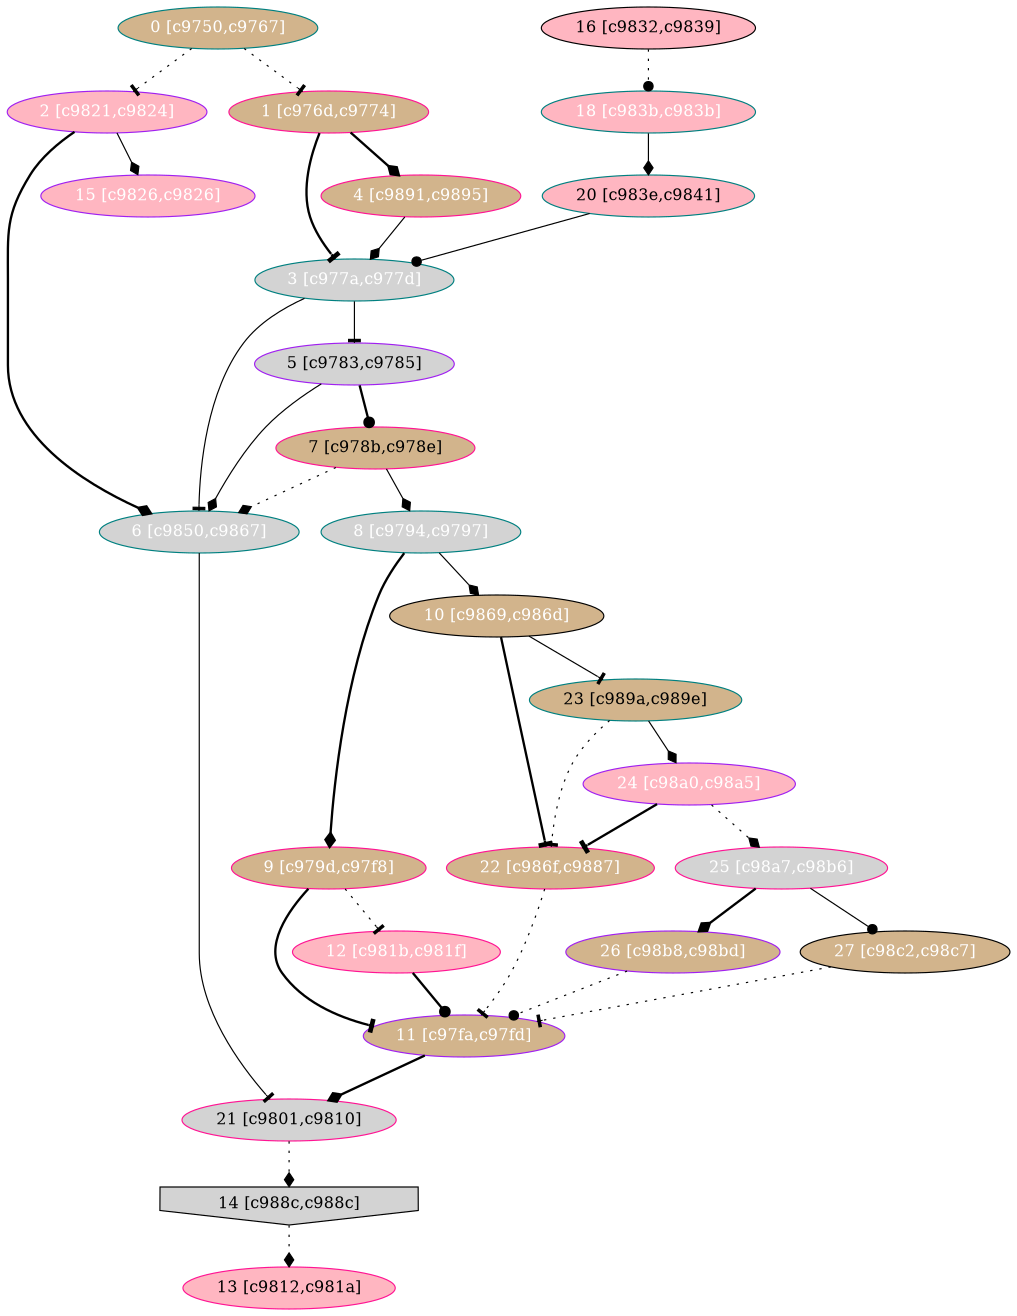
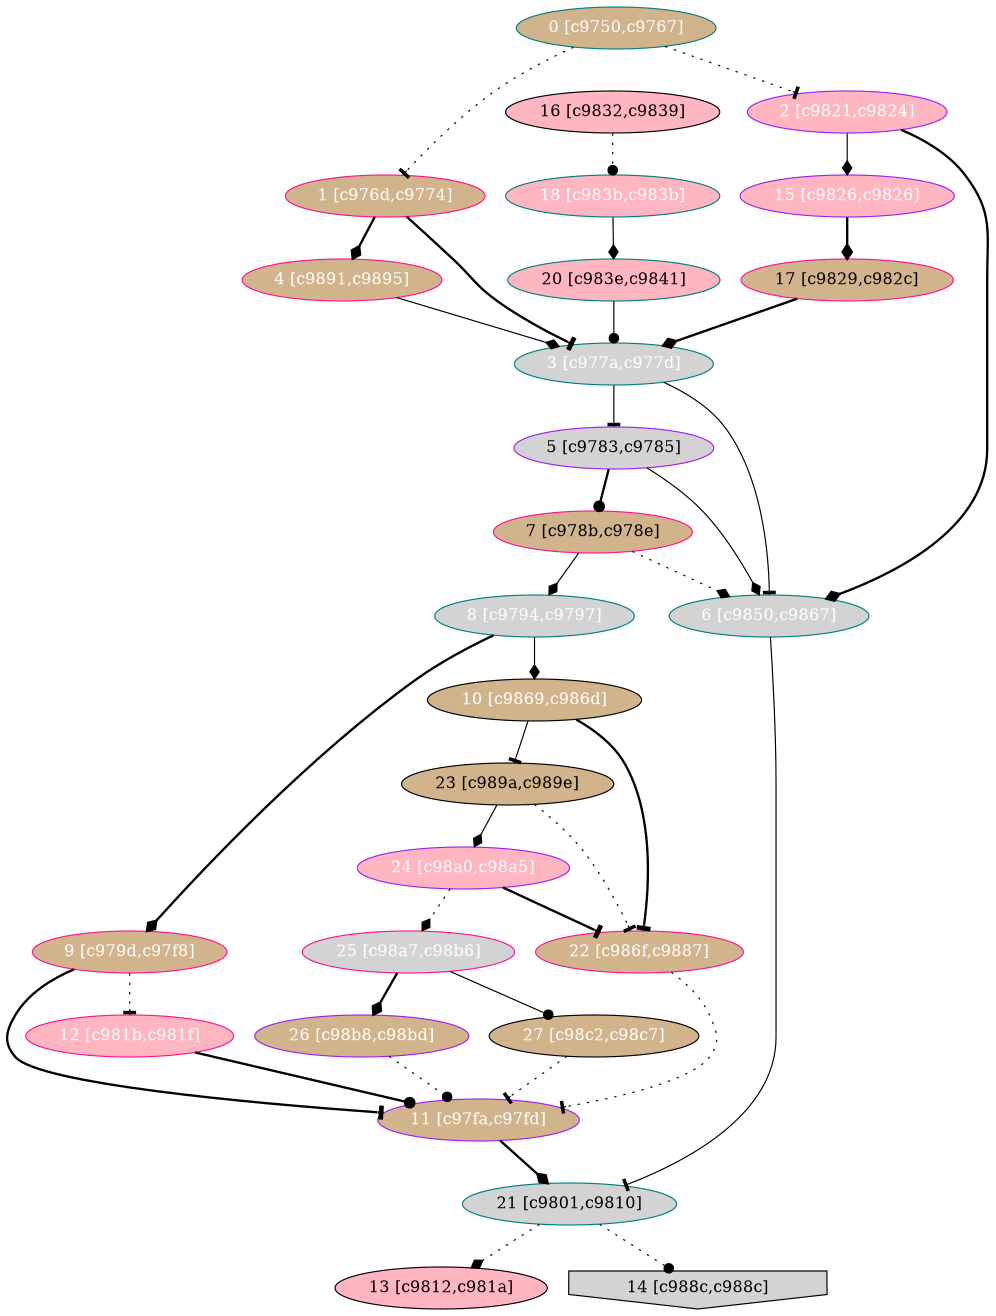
none -> (847, 280)
(636, 700) -> (508, 784)
(289, 1120) -> (570, 1204)
(289, 1157) -> (632, 1245)
(289, 1239) -> (511, 1242)
(289, 1288) -> (441, 1288)
